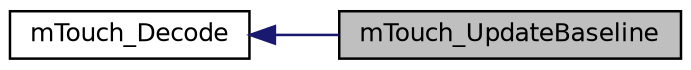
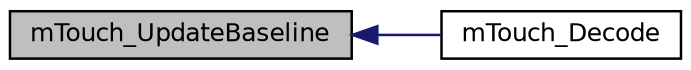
(307, 35) -> (409, 35)
